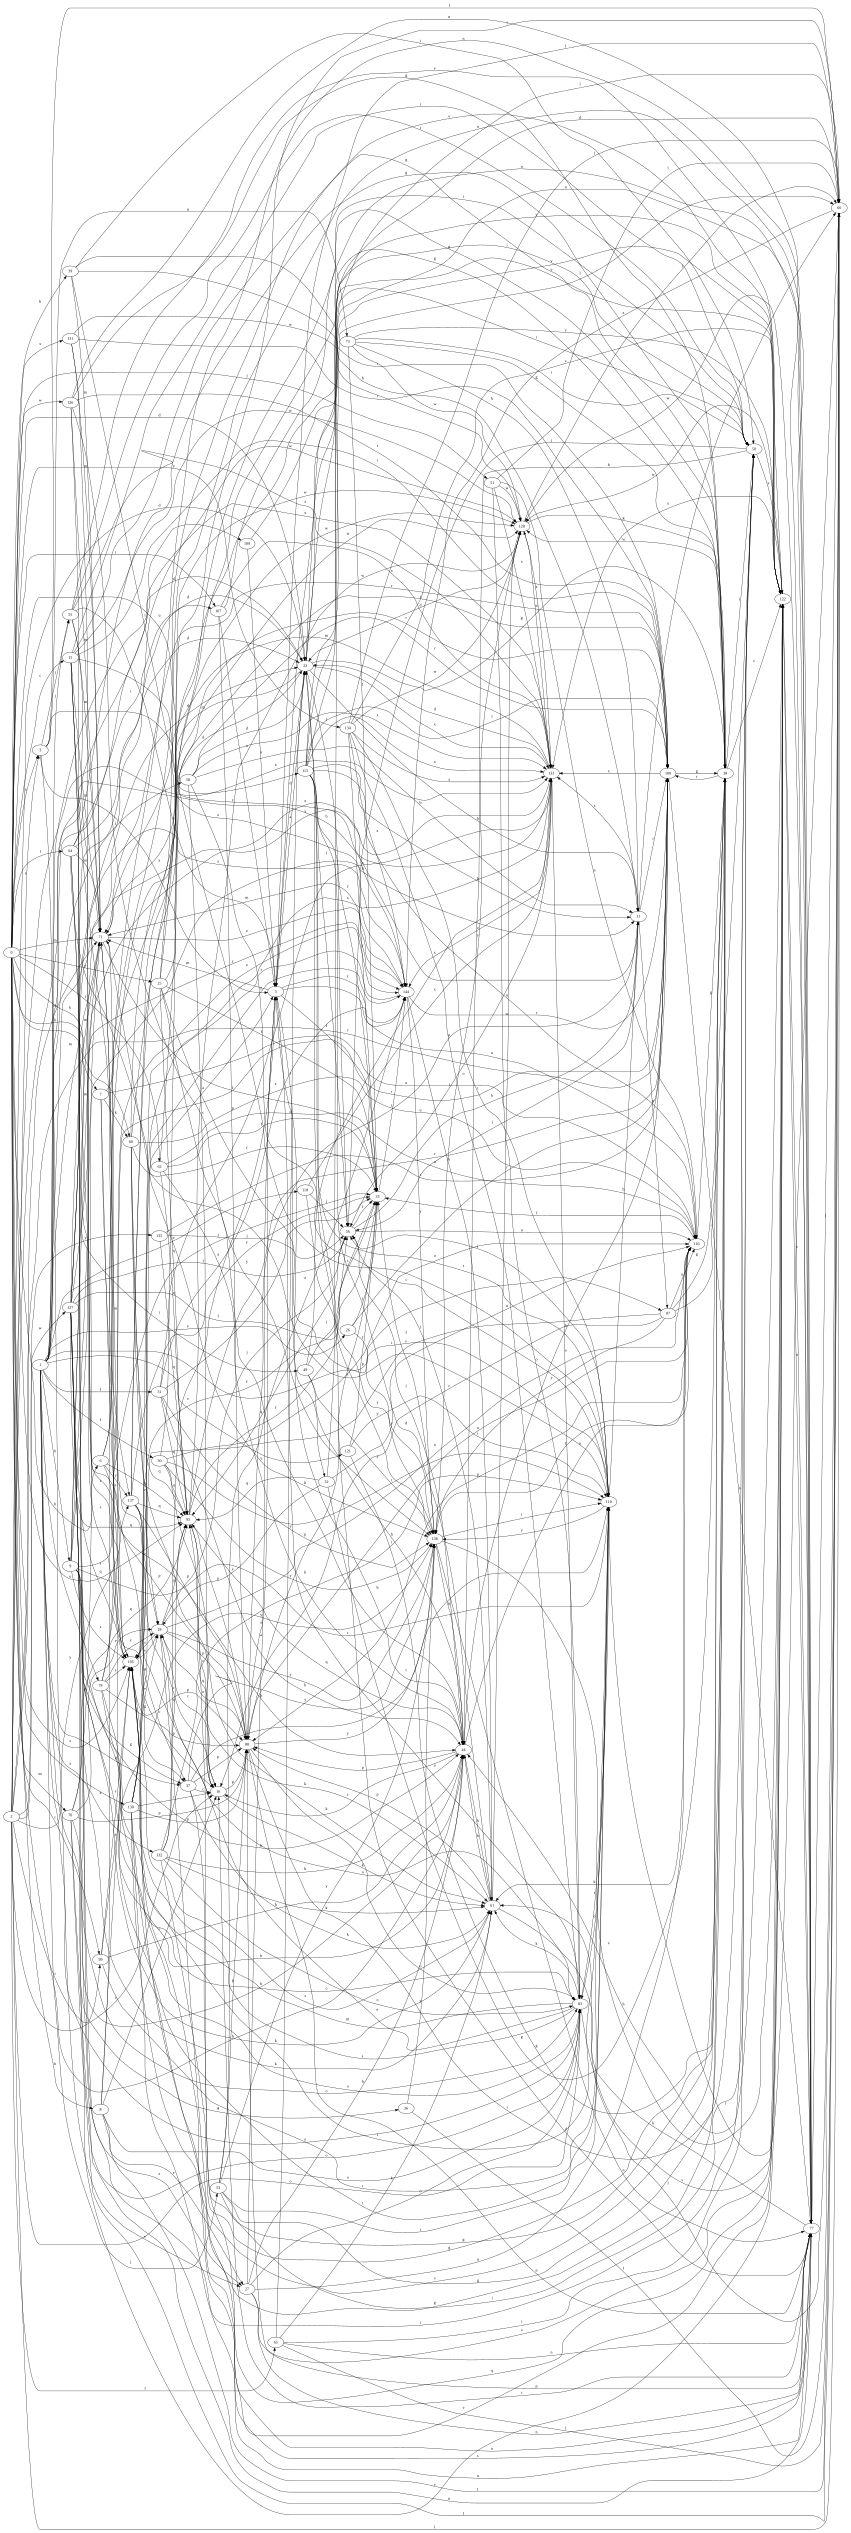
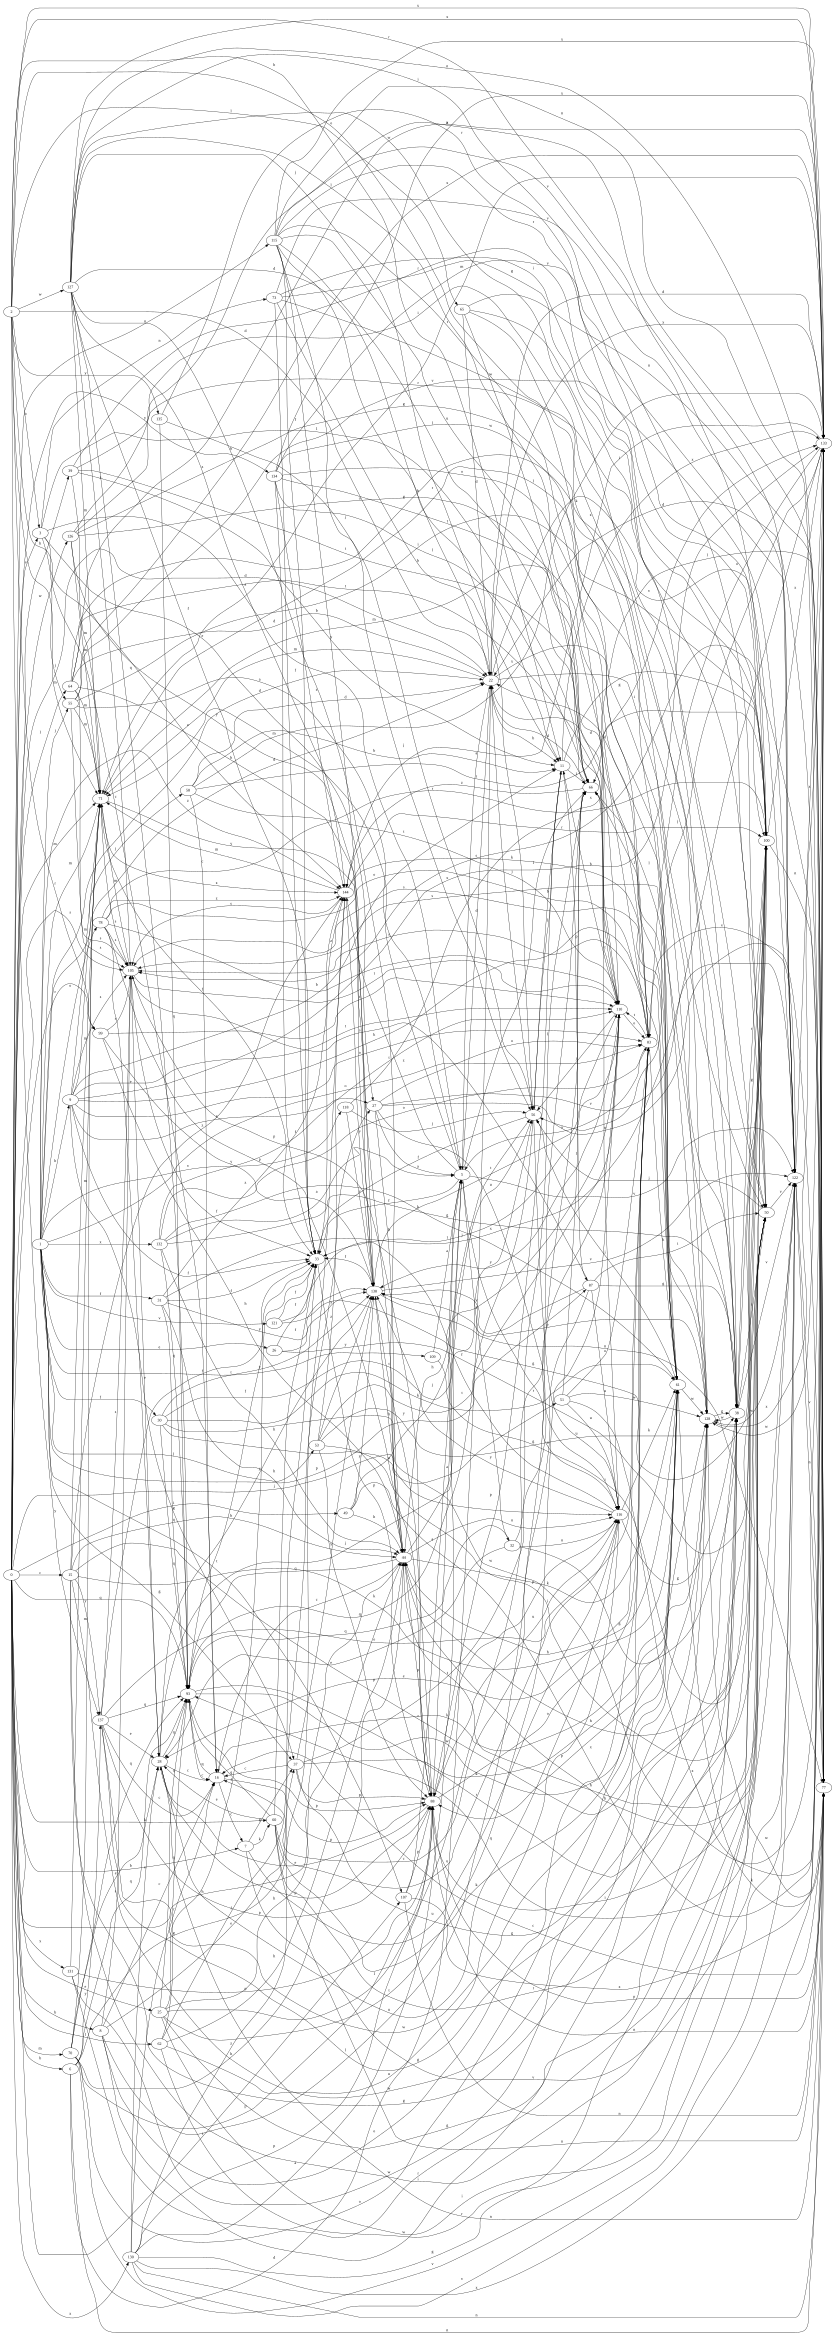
(174, 995) -> (811, 1587)
(125, 1544) -> (227, 1809)
(149, 1641) -> (120, 1347)
(702, 2051) -> (680, 1479)
(406, 2108) -> none
(835, 2118) -> none
